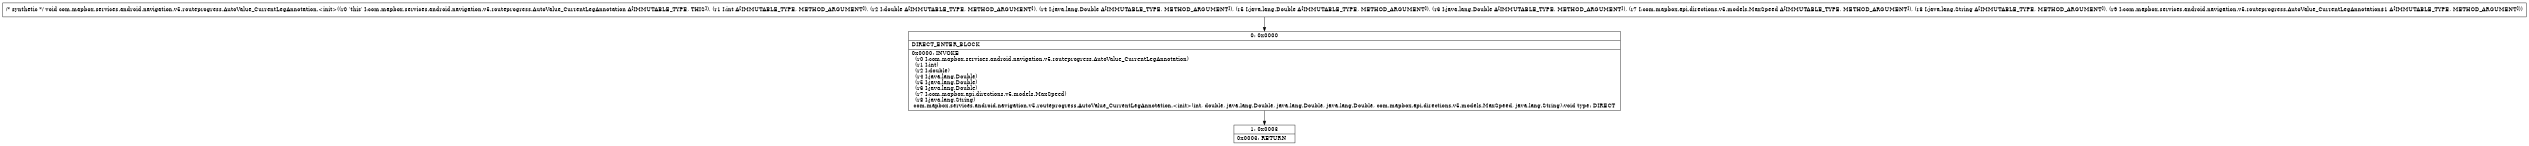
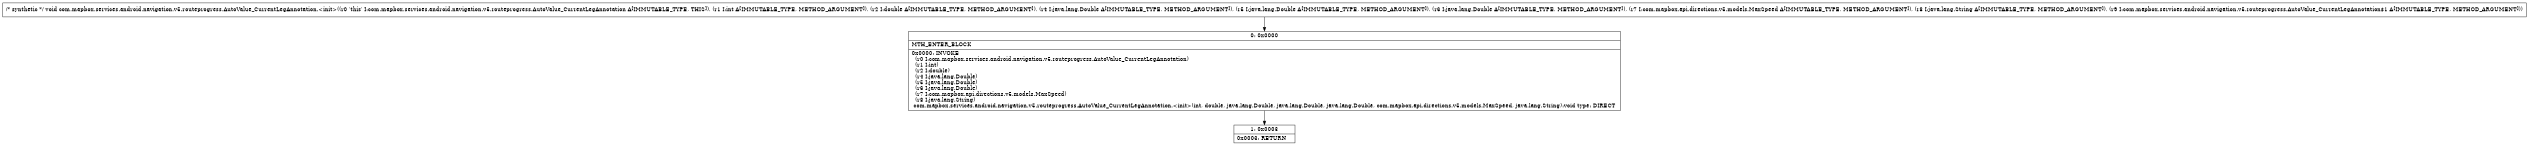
(946, 45) -> (942, 45)
